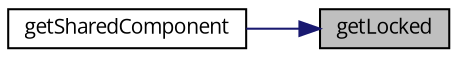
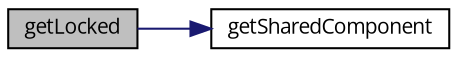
(273, 29) -> (164, 29)
